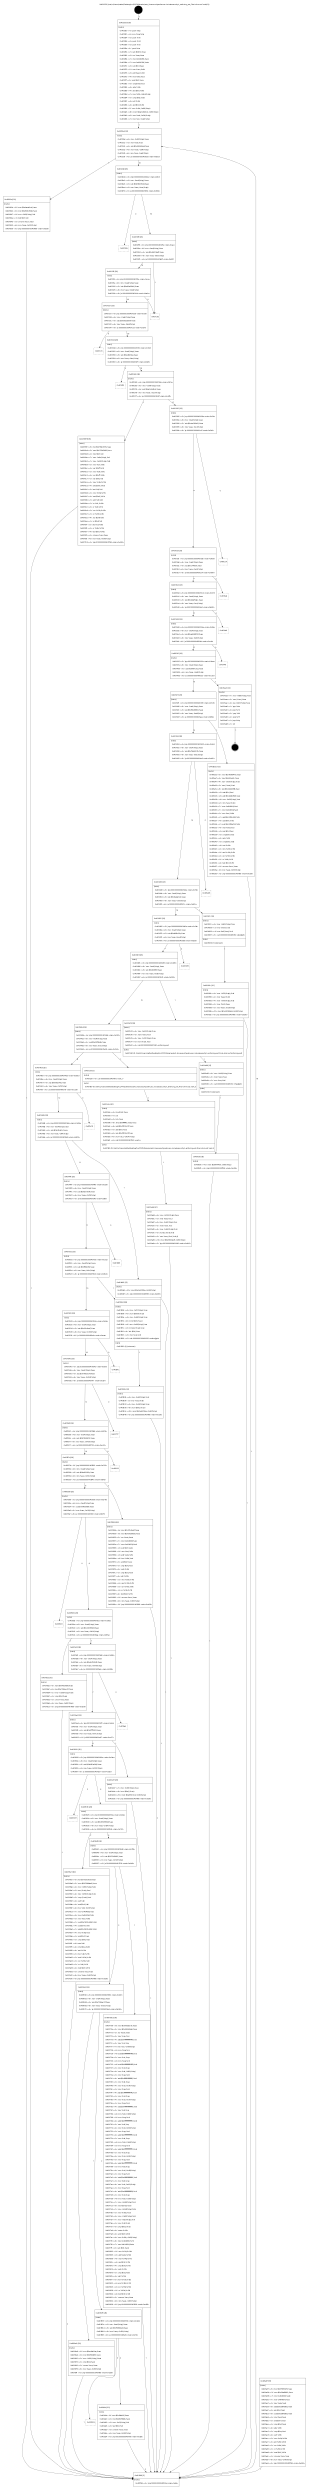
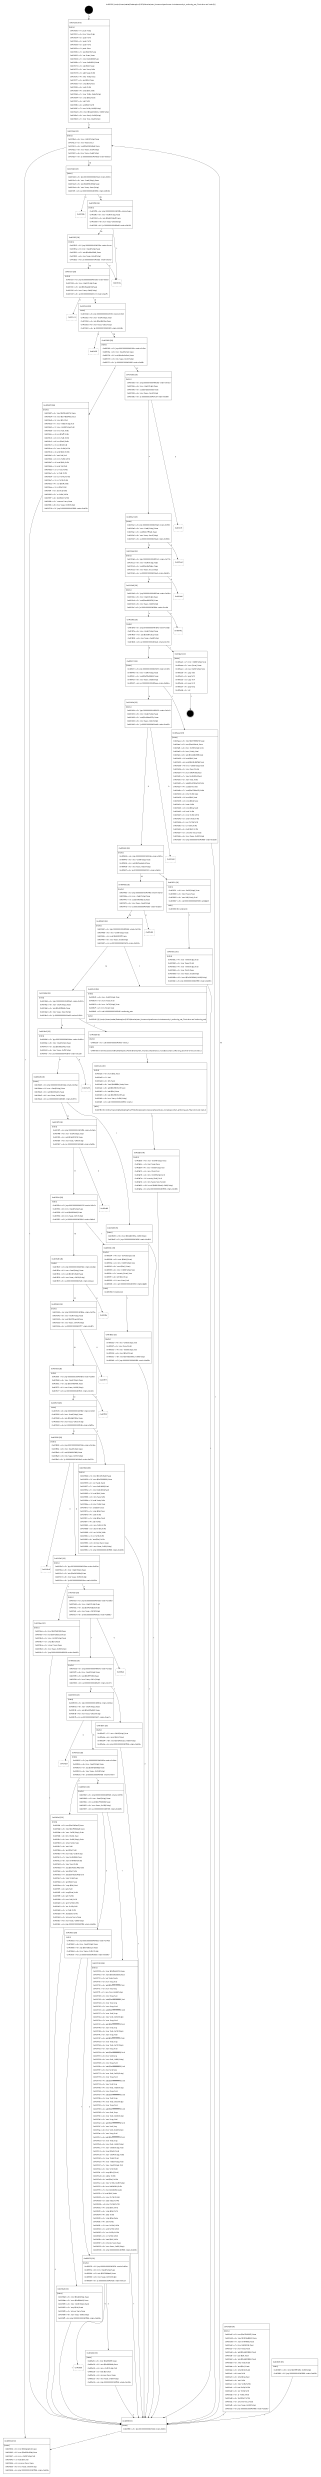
(221, 1079) -> none
(26, 1403) -> (86, 2440)
